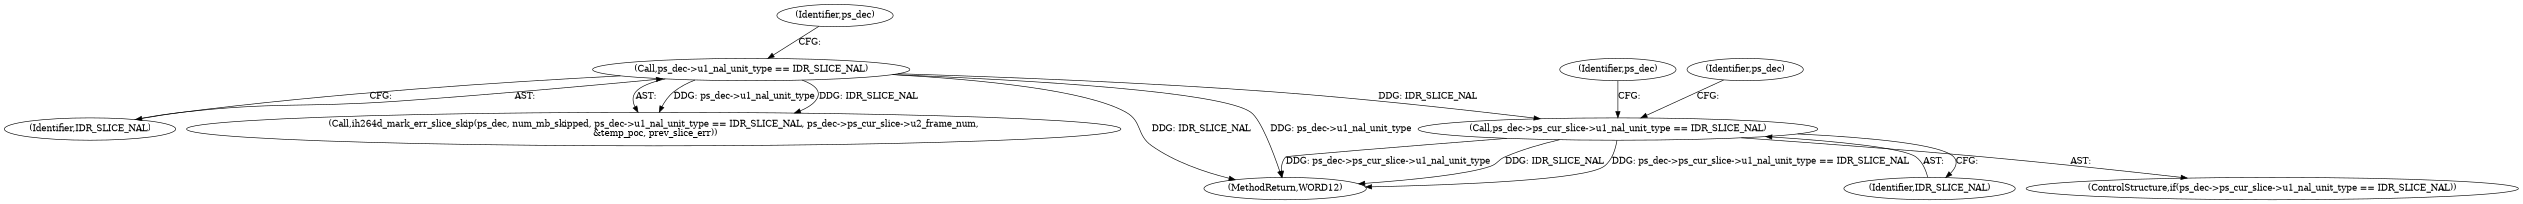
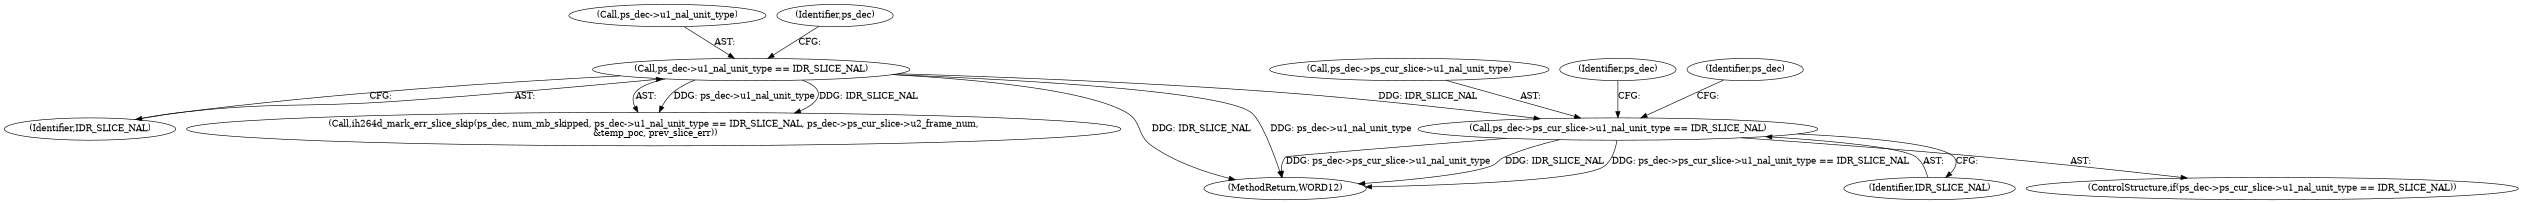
none -> (667, 16)
none -> (1409, 70)
